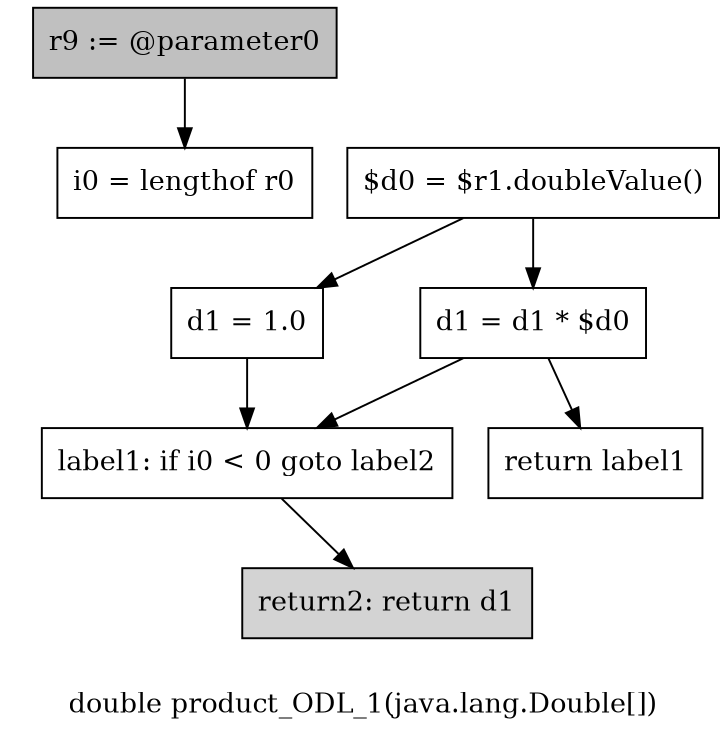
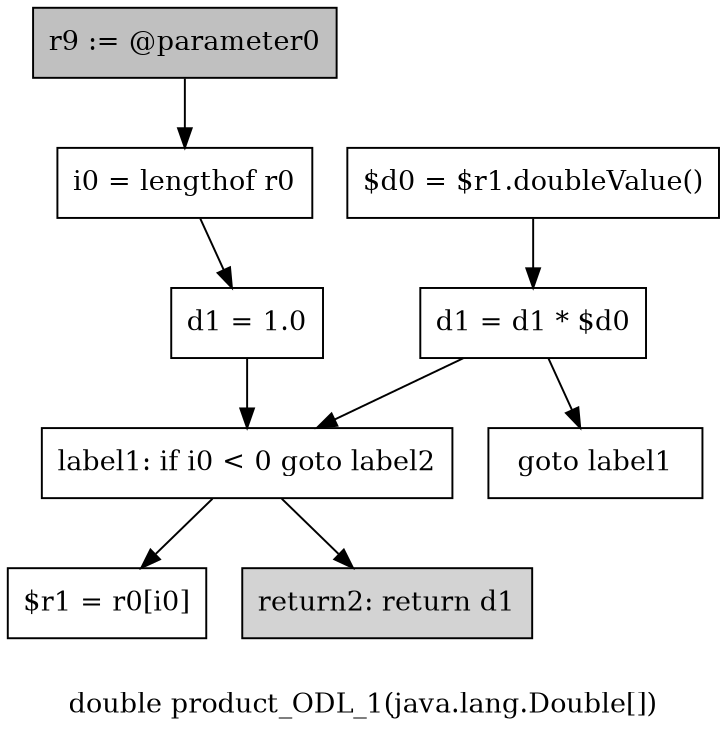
(399, 249) -> (212, 244)
(595, 463) -> (595, 463)
none -> (107, 603)
